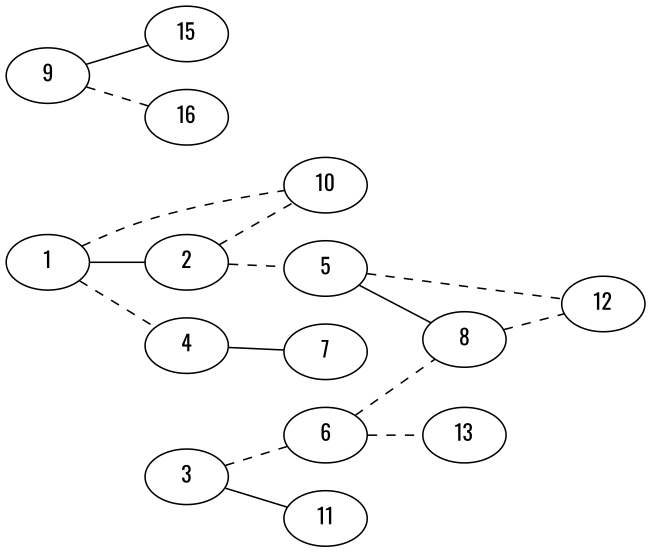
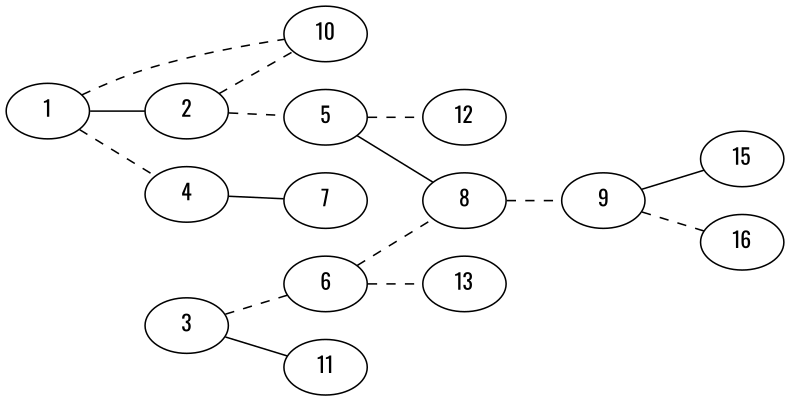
(534, 322) -> (534, 201)
